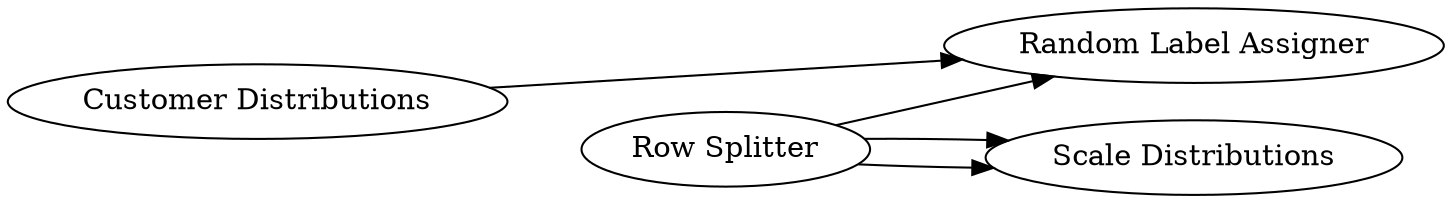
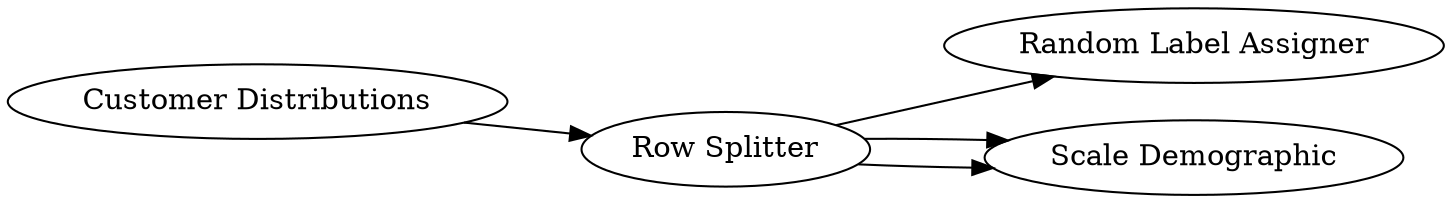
(715, 74) -> (517, 128)
(1194, 158) -> (1194, 158)
